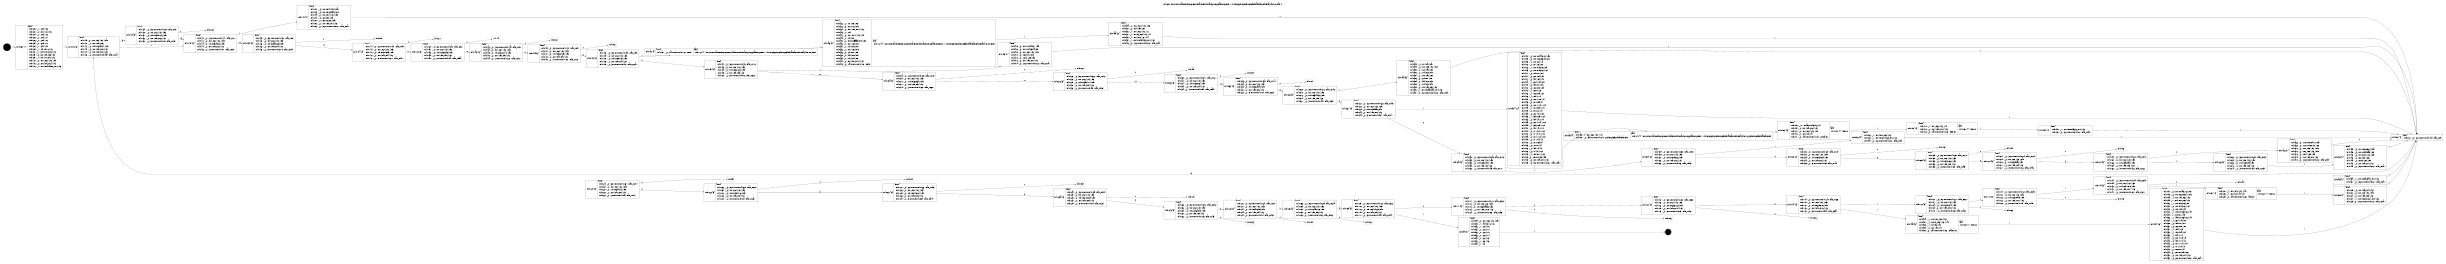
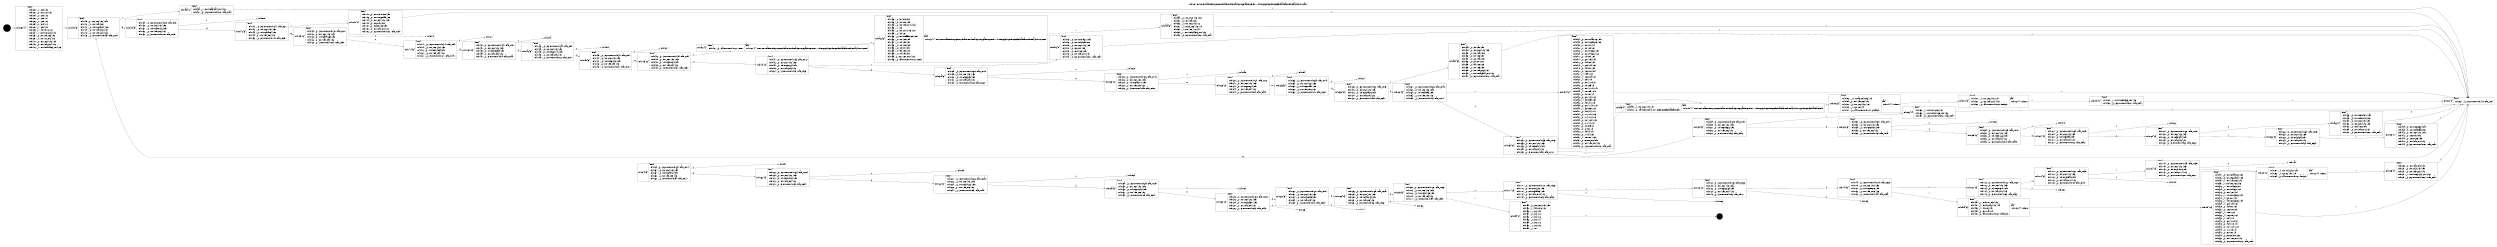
(151, 47) -> (149, 14)
